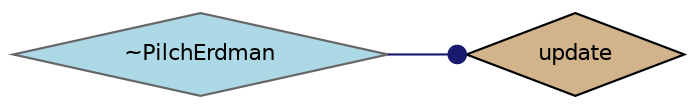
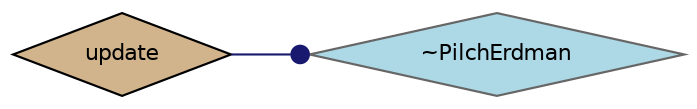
(418, 54) -> (261, 54)
